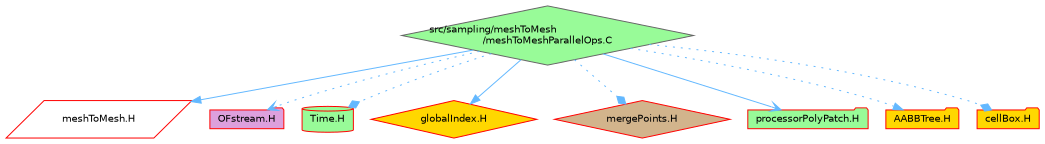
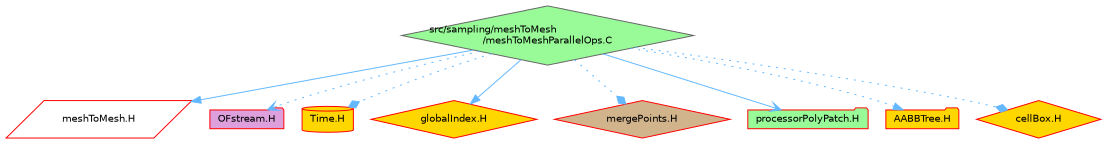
(328, 119) -> (328, 119)
(1008, 119) -> (1039, 119)
